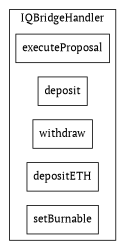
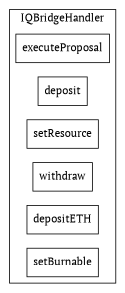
none -> (63, 134)
